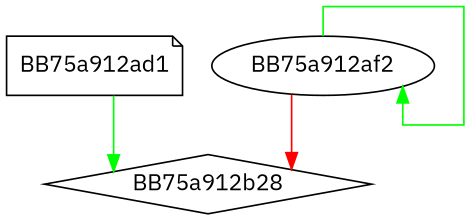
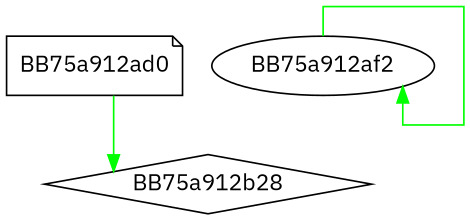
(95, 66) -> (95, 66)
(292, 124) -> none
